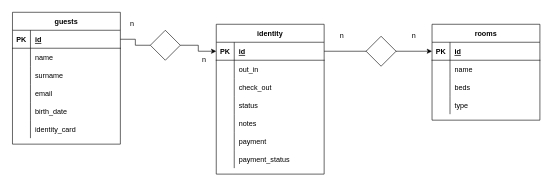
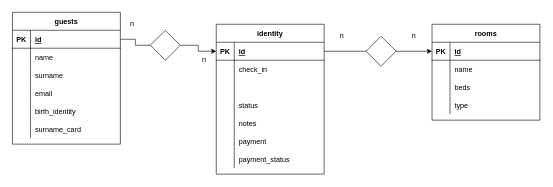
(250, 70) -> (254, 70)
(279, 87) -> none
(54, 112) -> (60, 112)
(59, 130) -> (59, 130)
